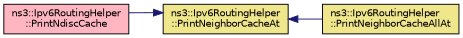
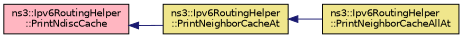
(141, 13) -> (151, 26)
